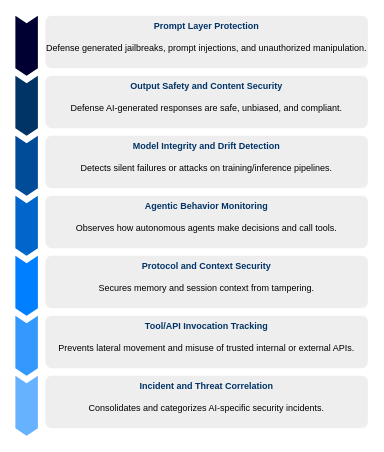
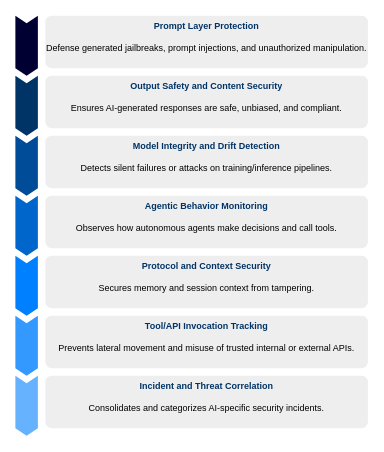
(207, 91) -> (207, 91)
